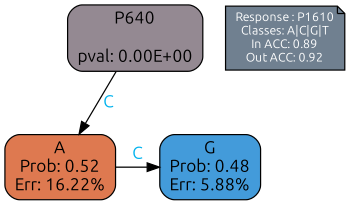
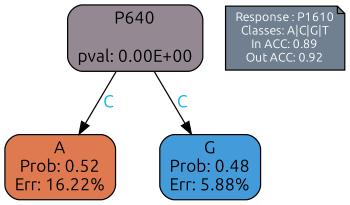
(131, 167) -> (170, 98)
